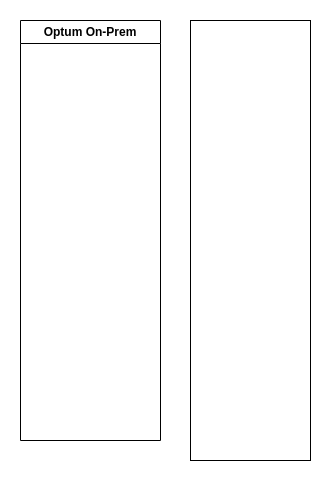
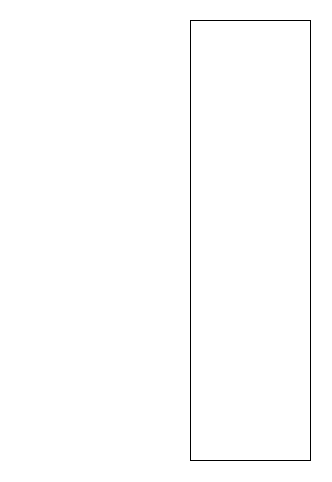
(91, 231) -> none
